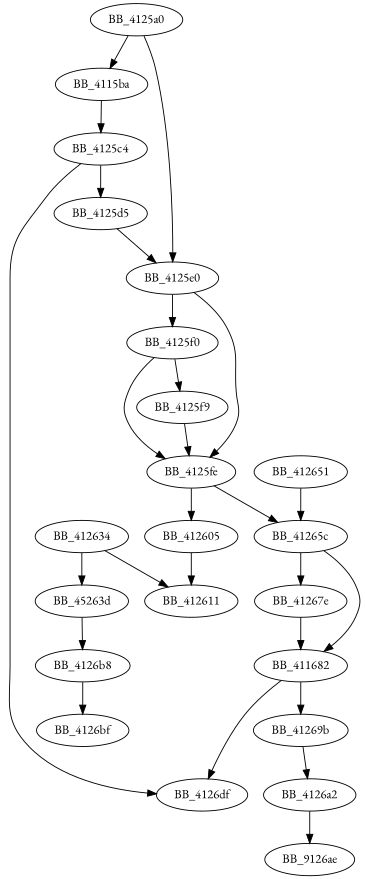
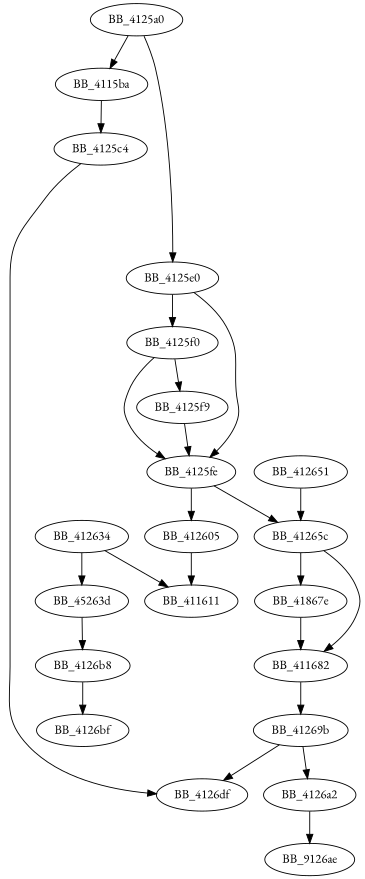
(101, 214) -> none
(191, 601) -> (191, 601)
(301, 601) -> (301, 601)
(240, 721) -> (255, 760)
